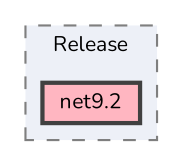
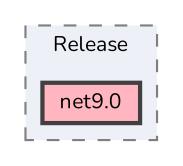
(91, 103) -> (91, 103)
